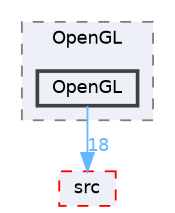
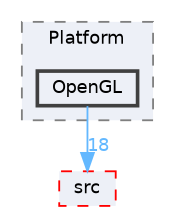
(87, 39) -> (87, 39)
